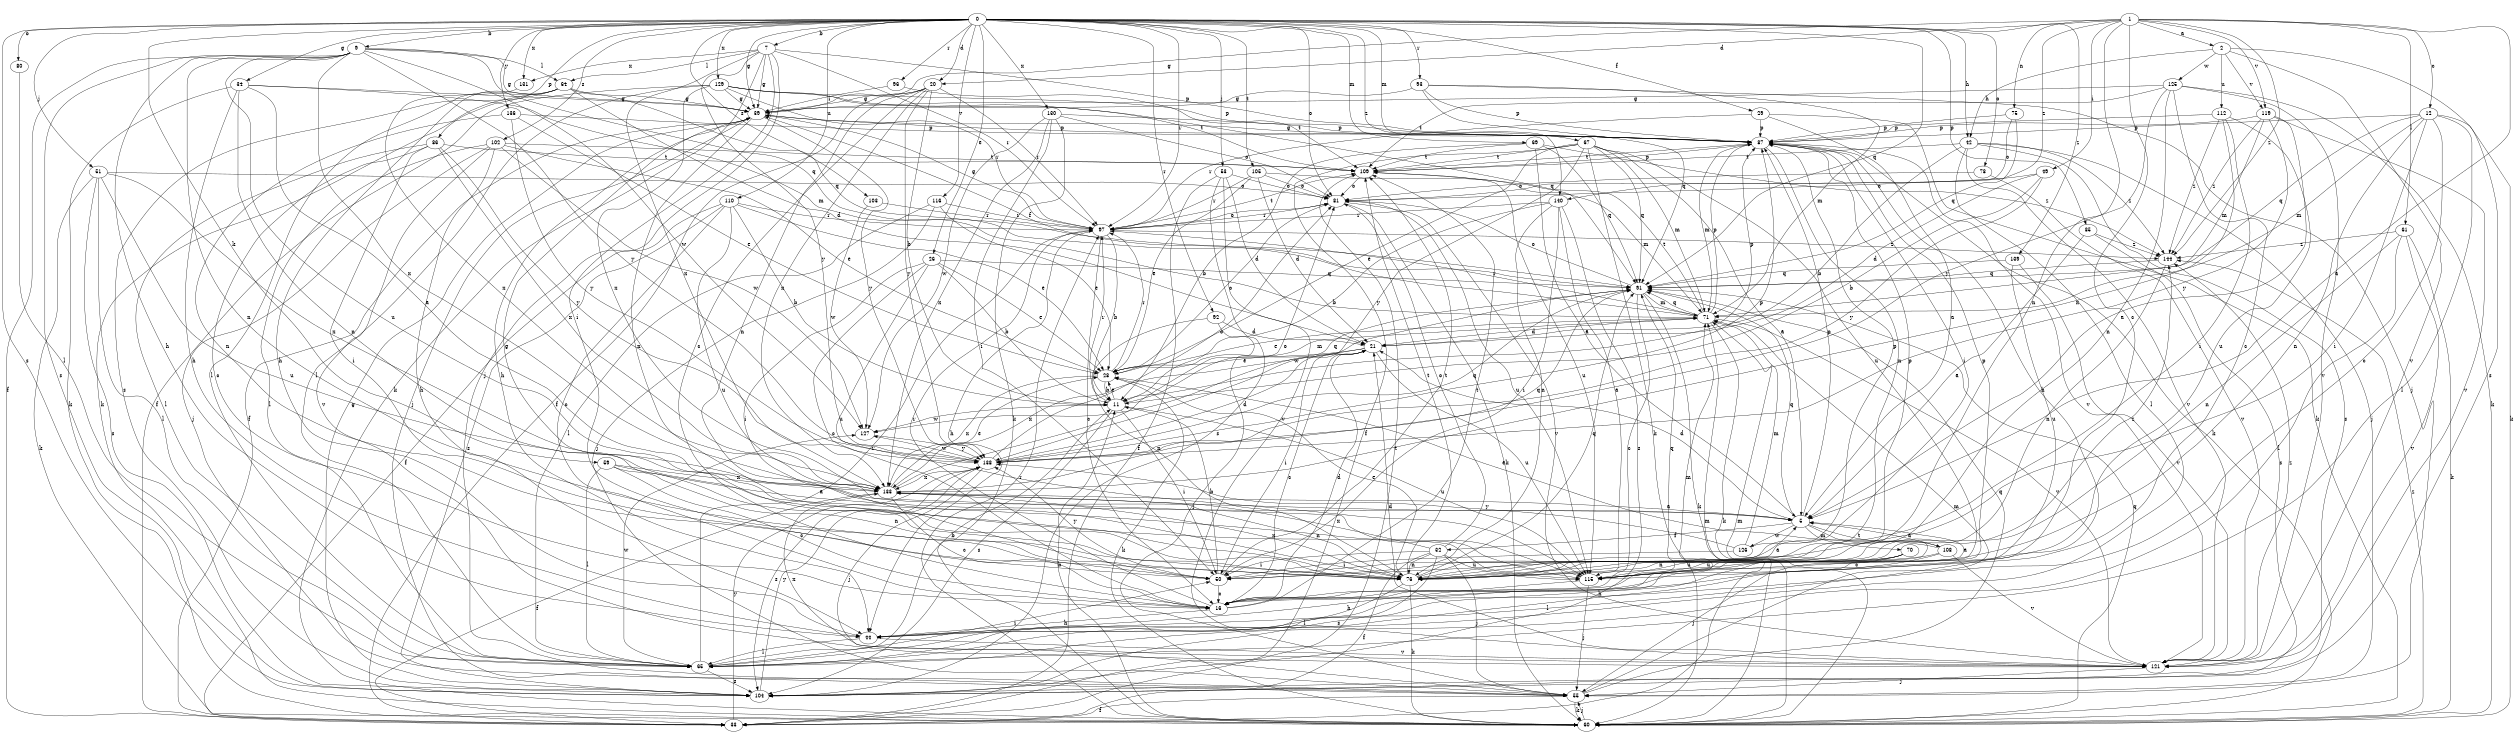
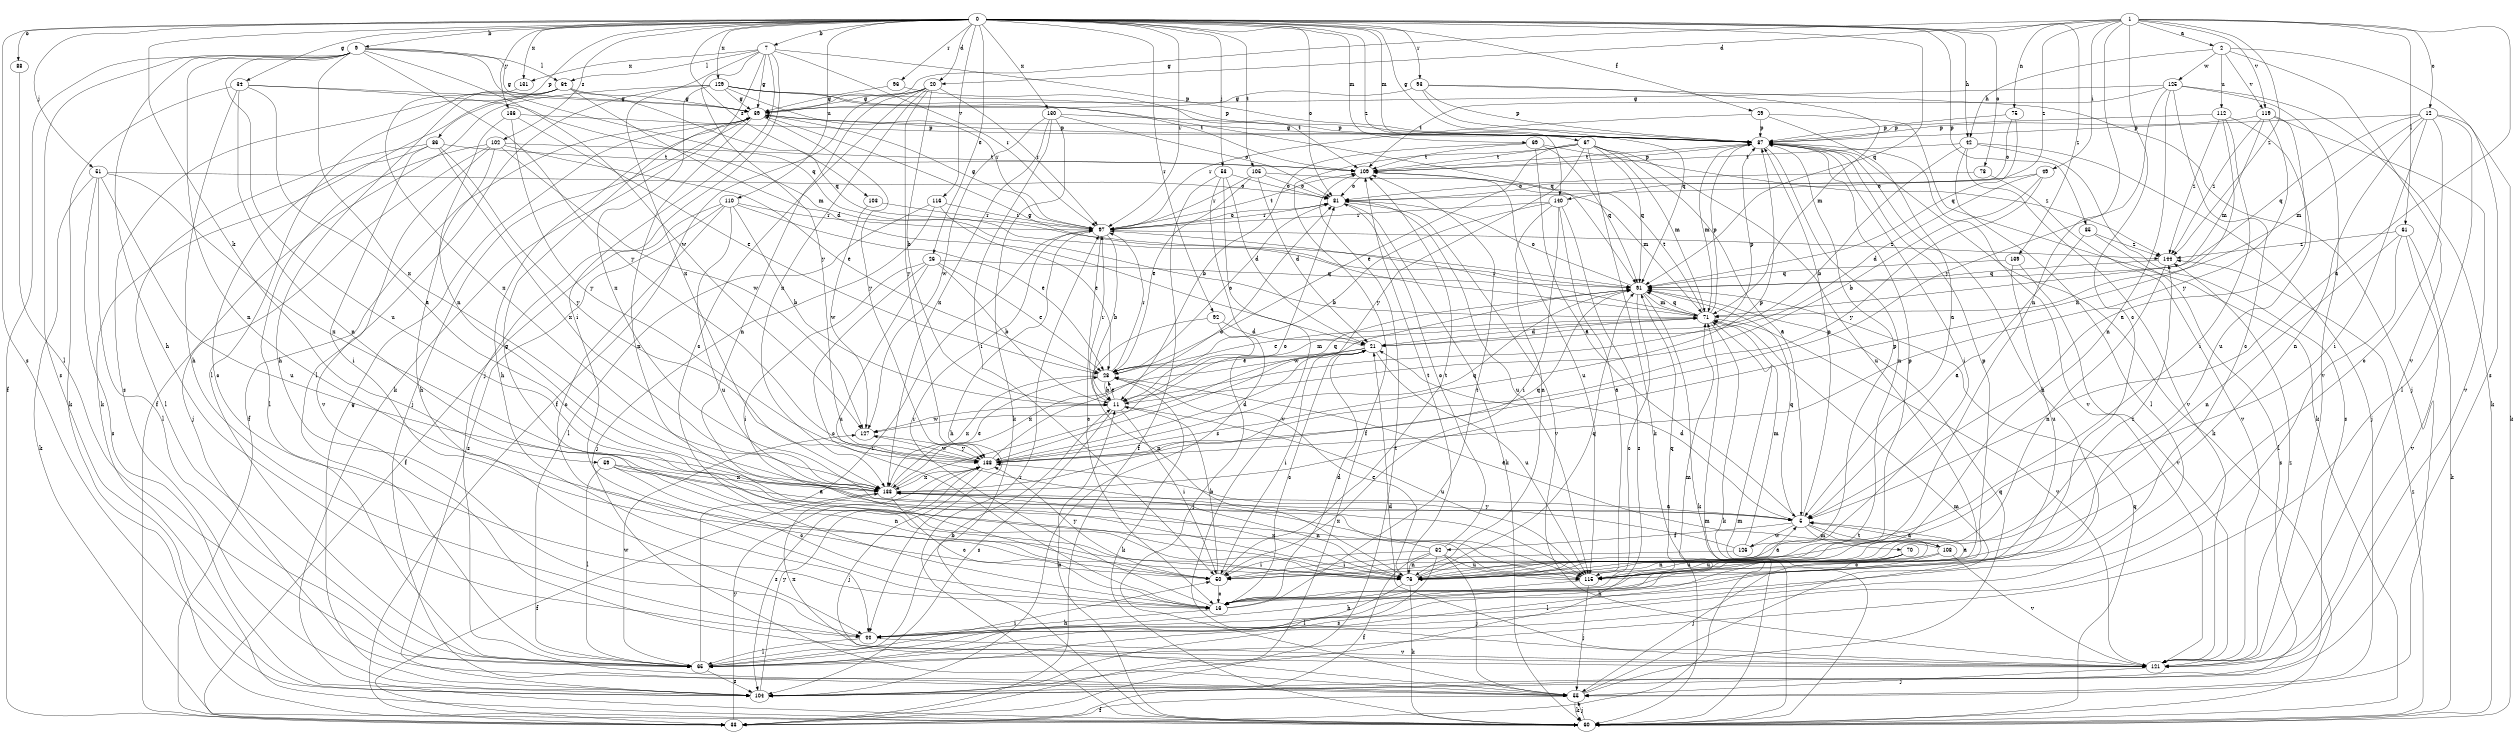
(828, 27) -> (1373, 31)
(19, 67) -> (19, 67)
(829, 99) -> (829, 99)
(2086, 169) -> none
(1030, 216) -> (1030, 216)
(571, 504) -> (557, 388)
